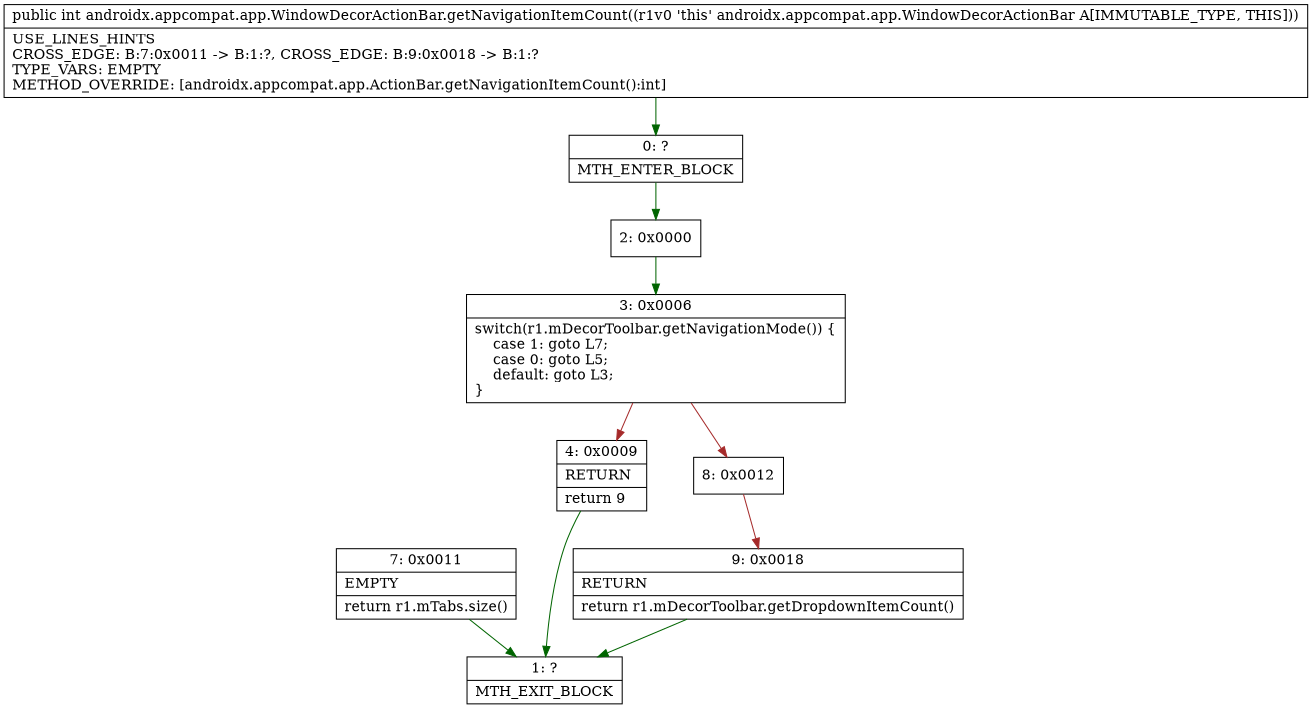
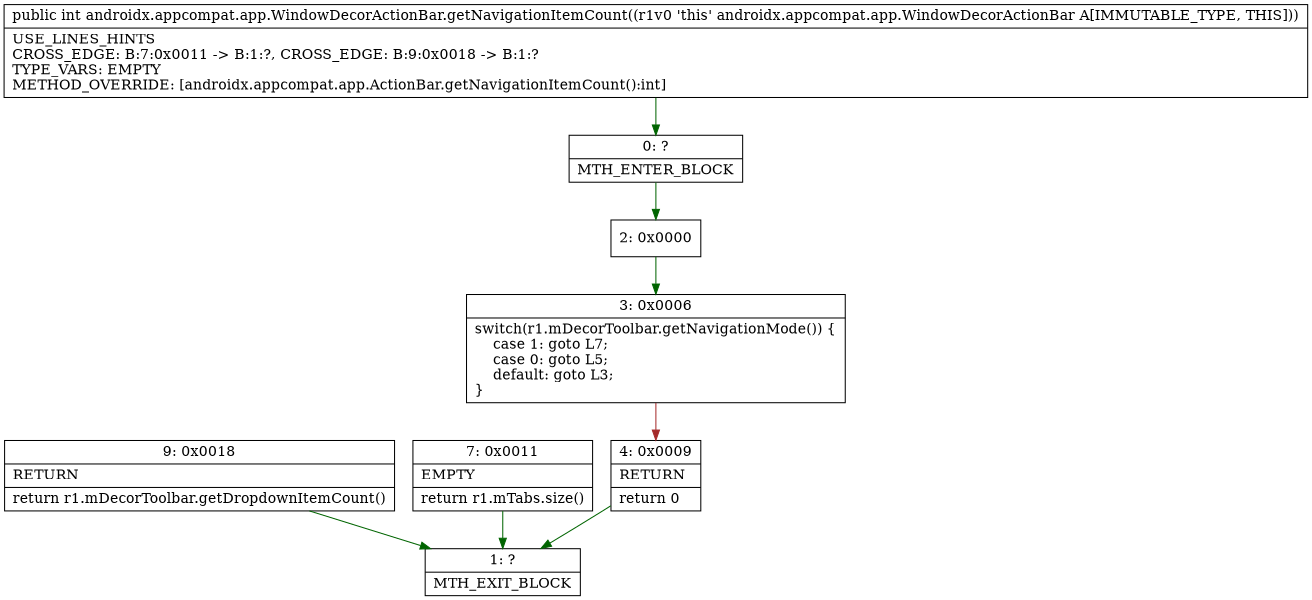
(739, 476) -> none
(596, 499) -> (650, 499)
